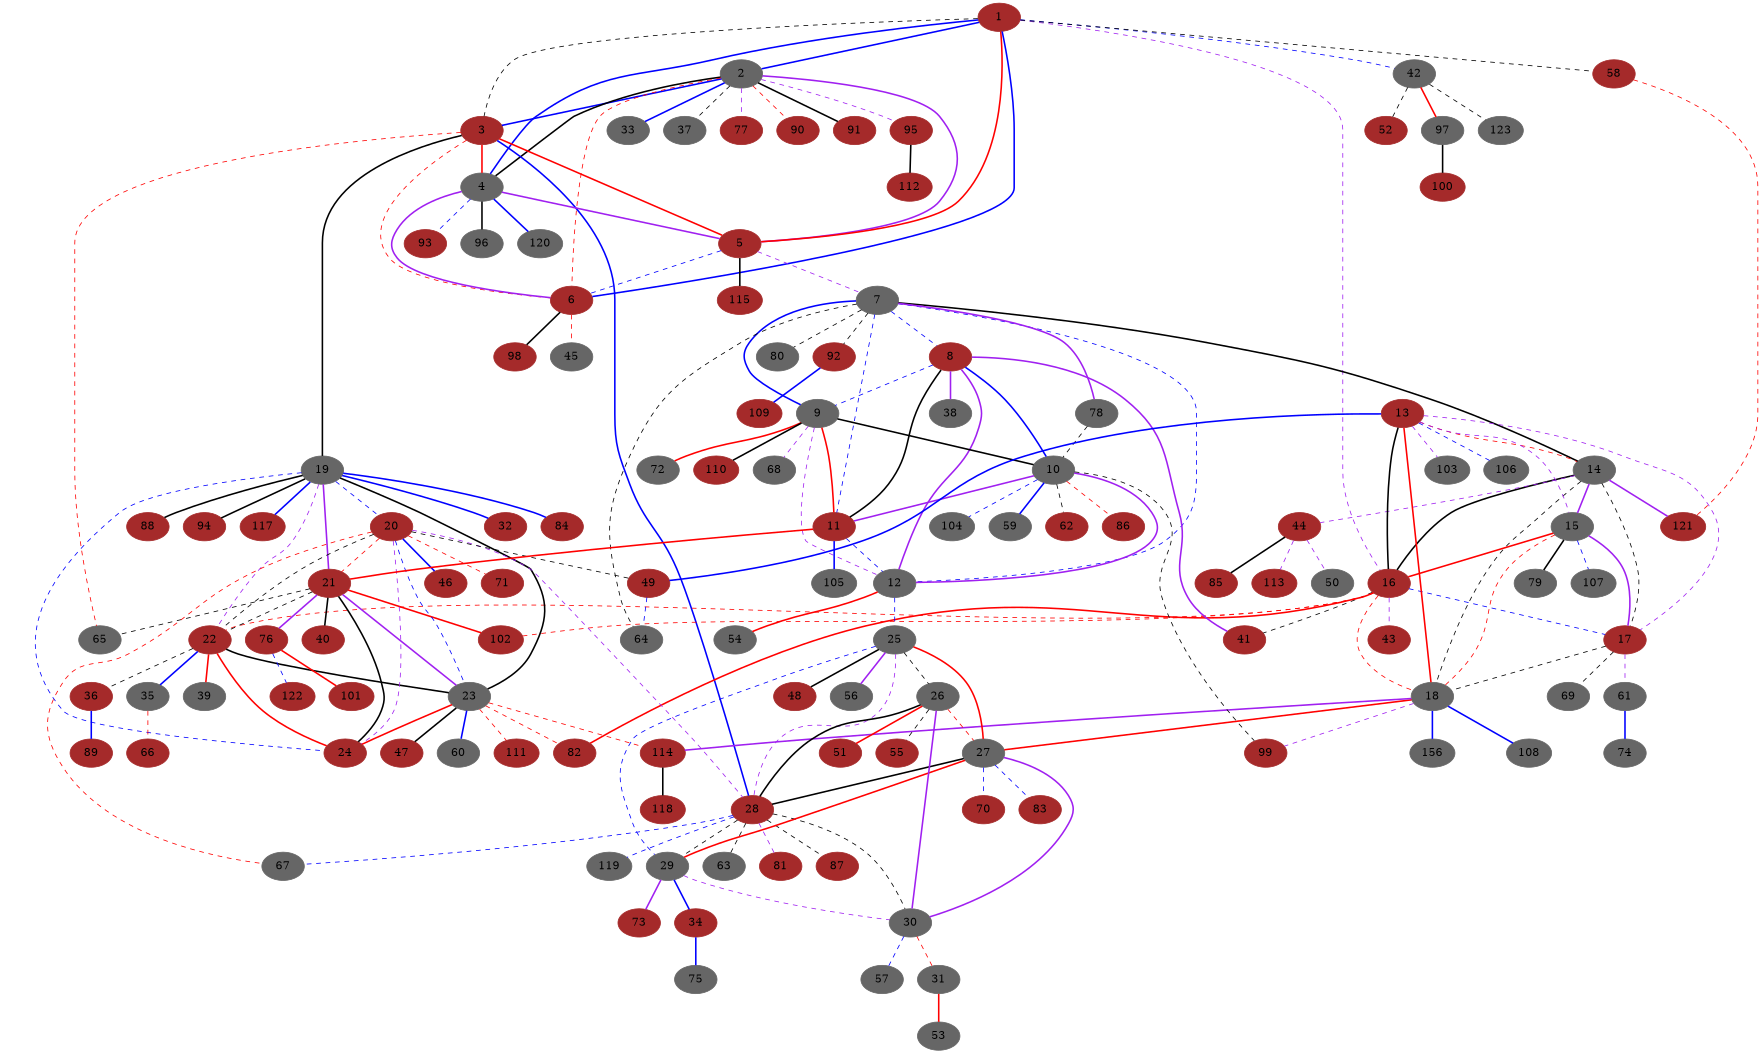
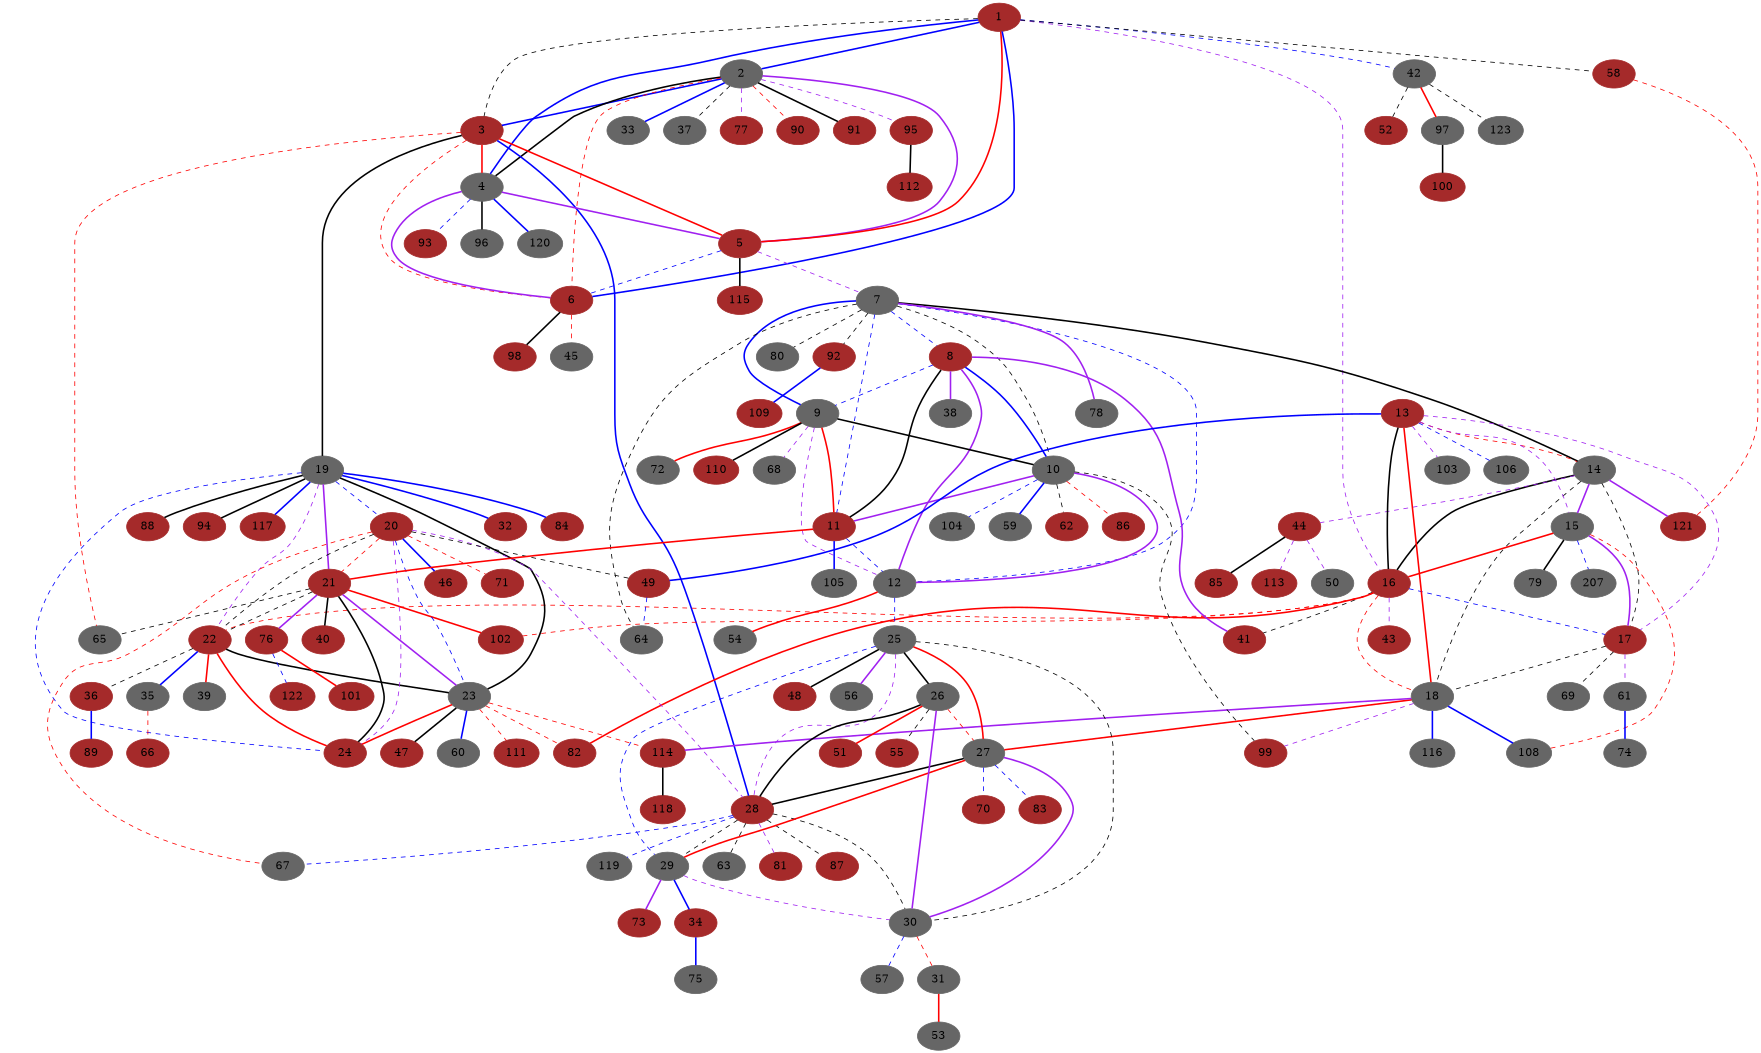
(1079, 437) -> (988, 350)
(1594, 583) -> (1594, 583)
(1490, 602) -> (1673, 663)
(916, 668) -> (916, 668)
(1432, 753) -> (1432, 753)
none -> (1113, 774)
